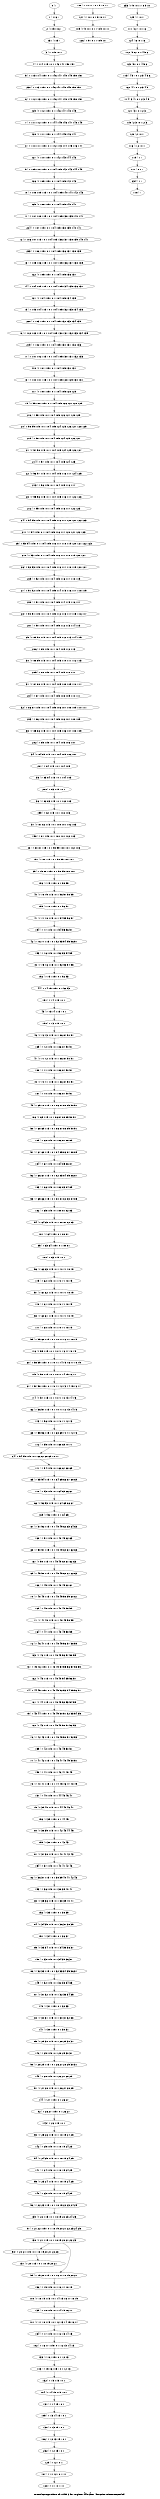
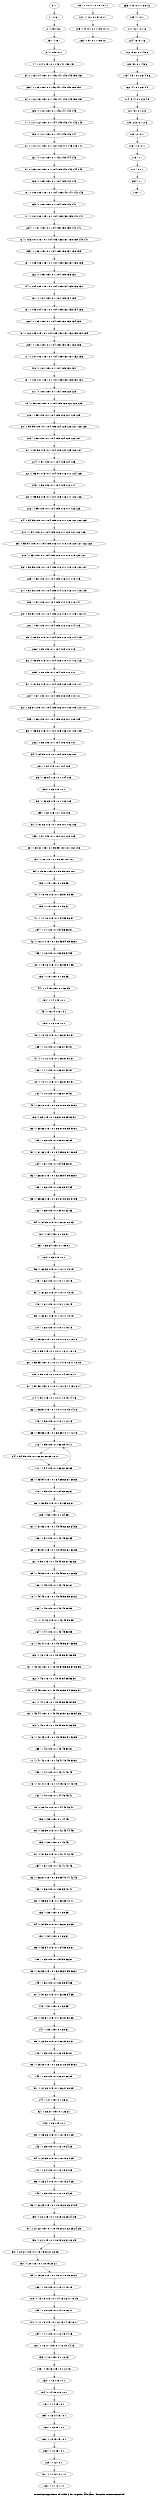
(54, 1473) -> (71, 1457)
(70, 2257) -> (46, 2269)
